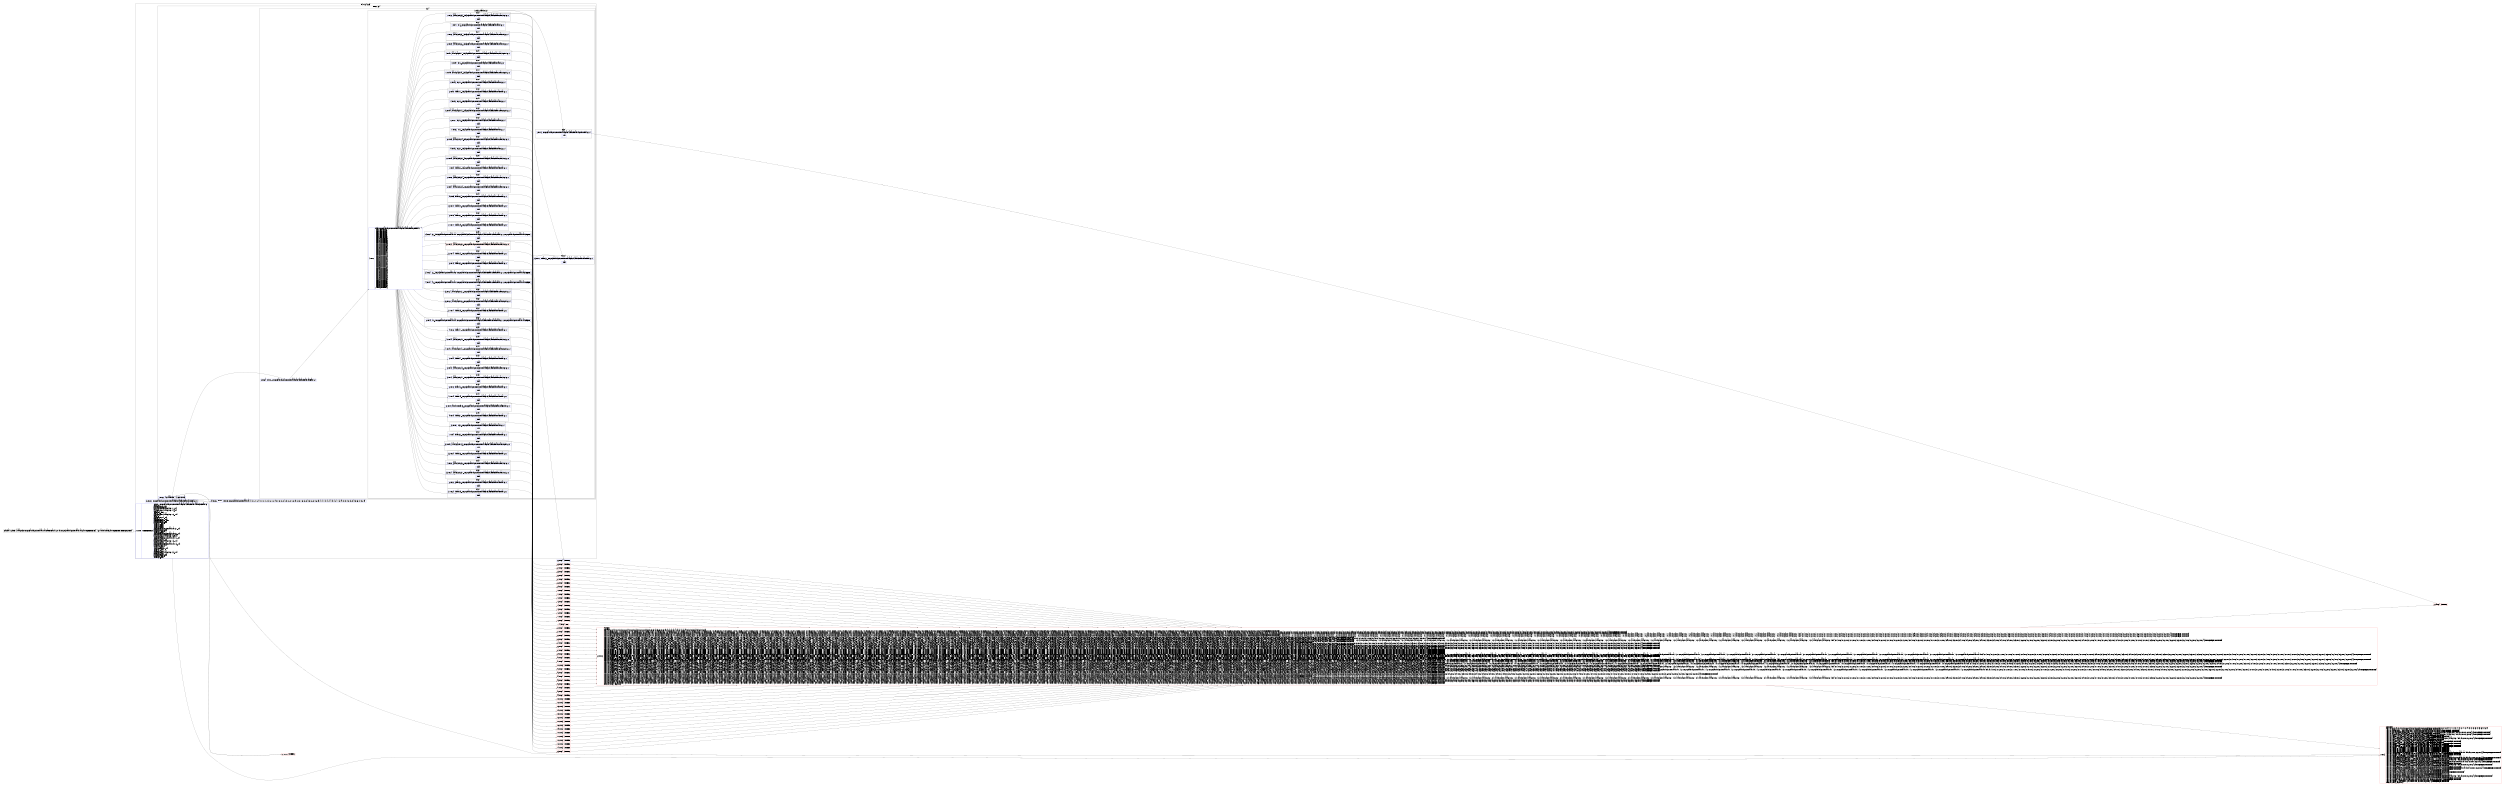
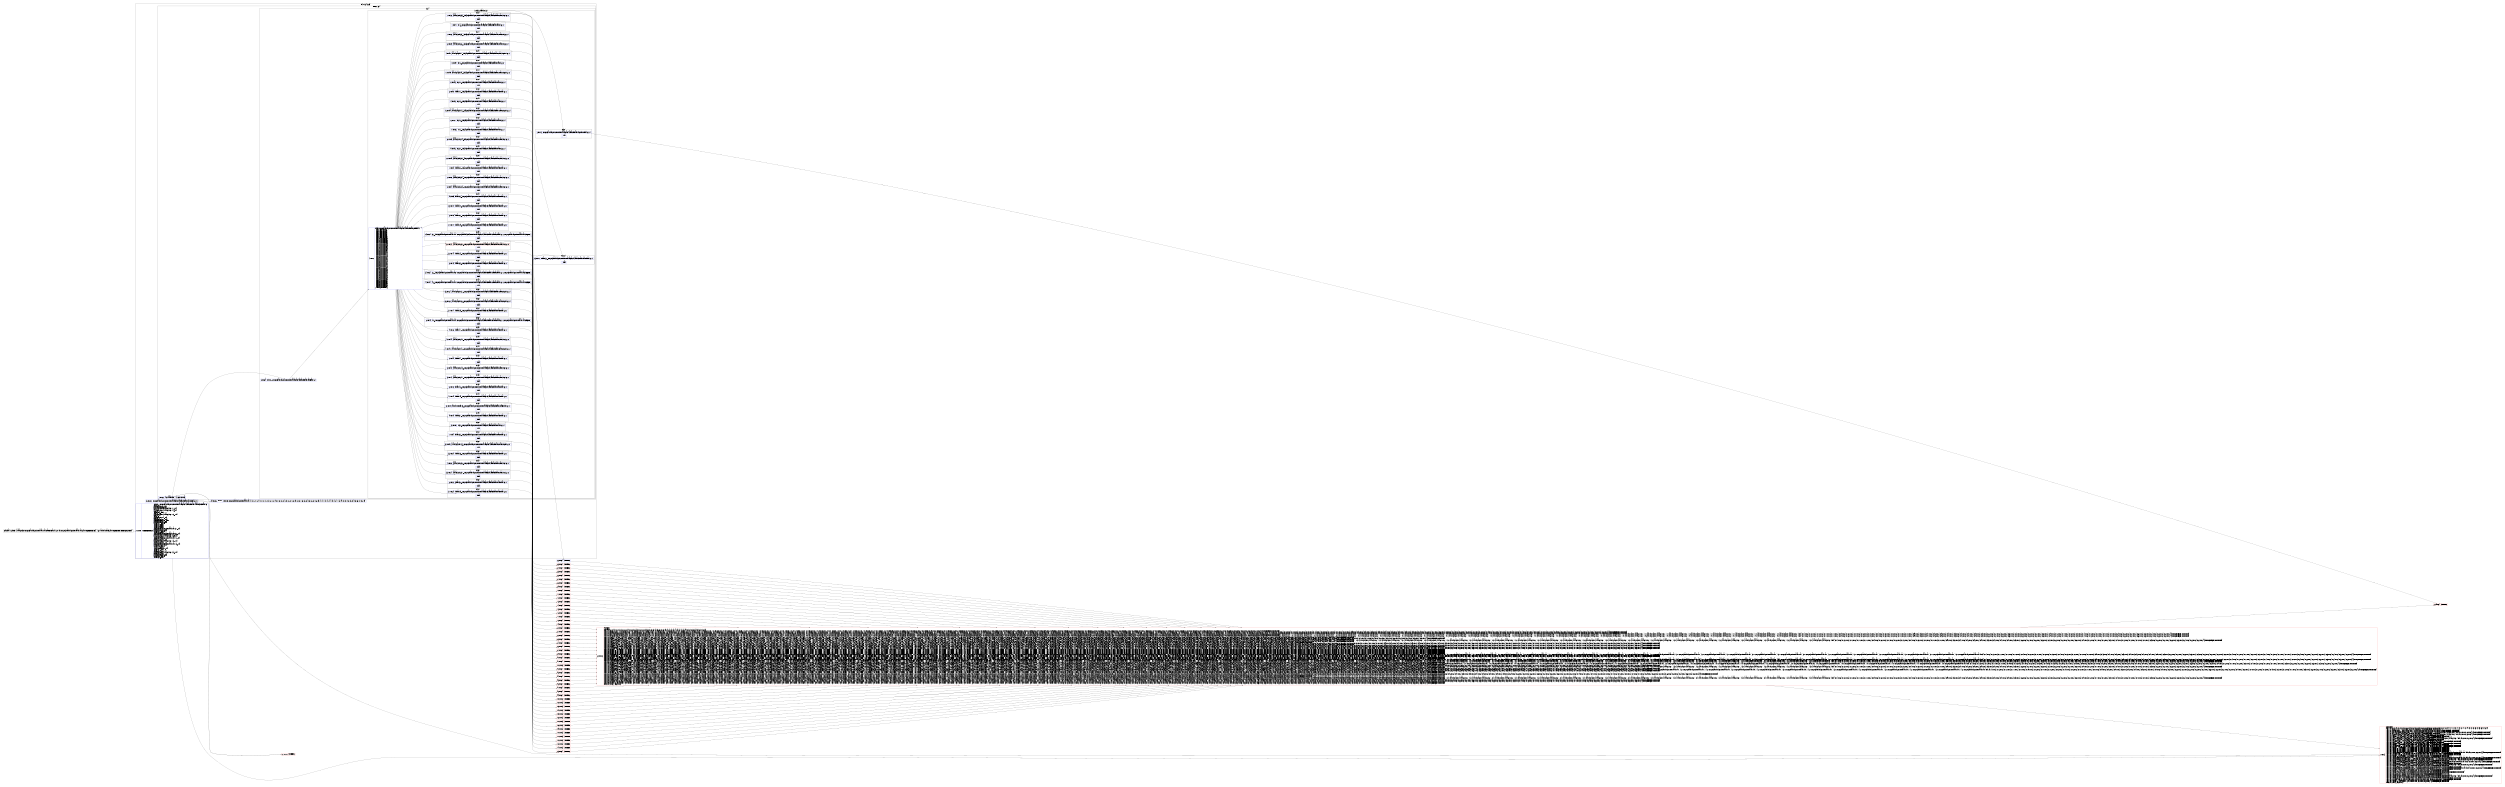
(567, 624) -> (567, 624)
